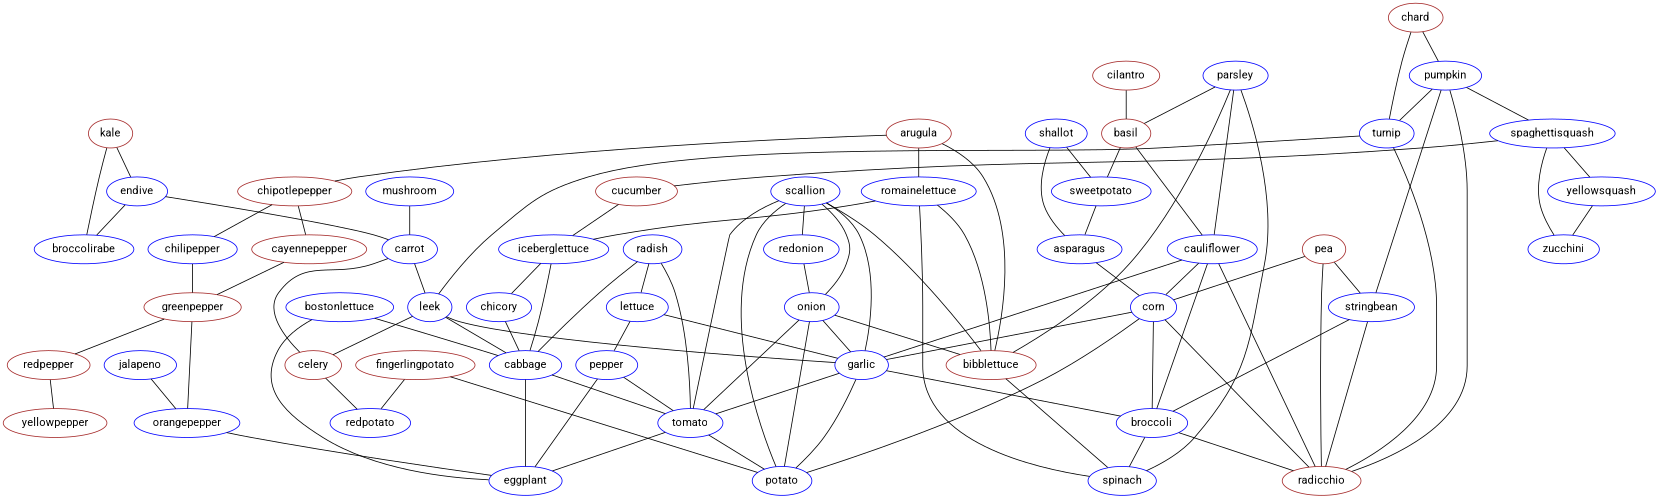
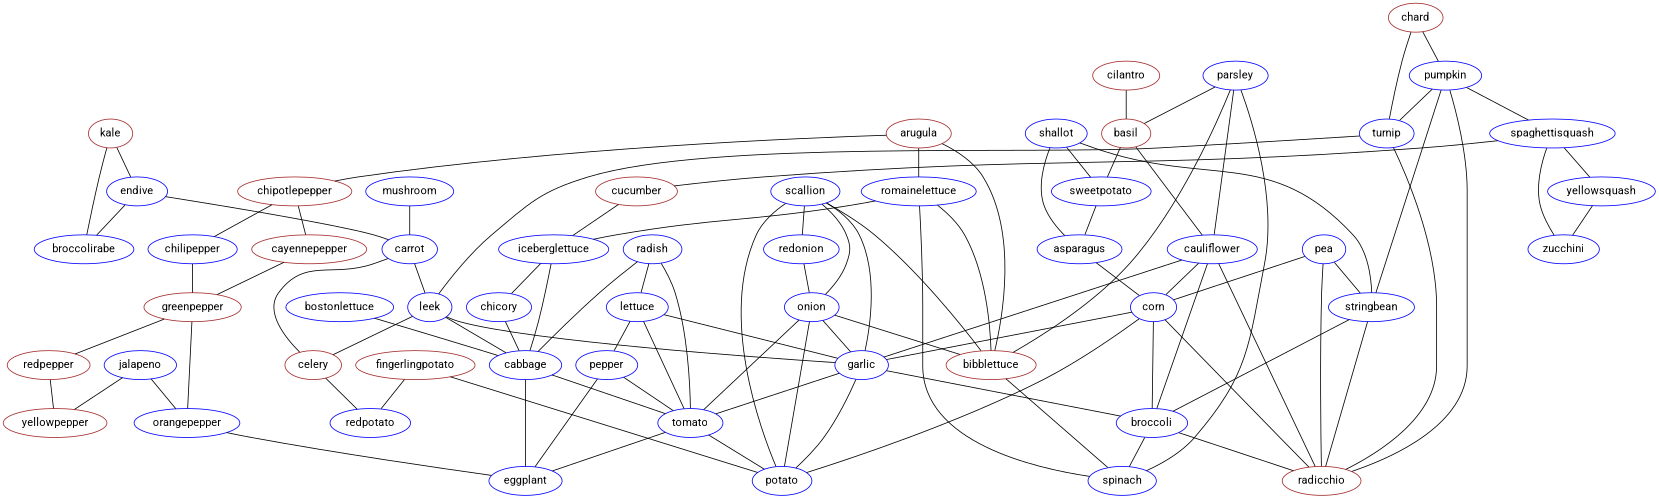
none -> (1254, 177)
(1324, 249) -> (1324, 249)
(717, 292) -> (664, 365)
none -> (98, 394)
(330, 441) -> none
